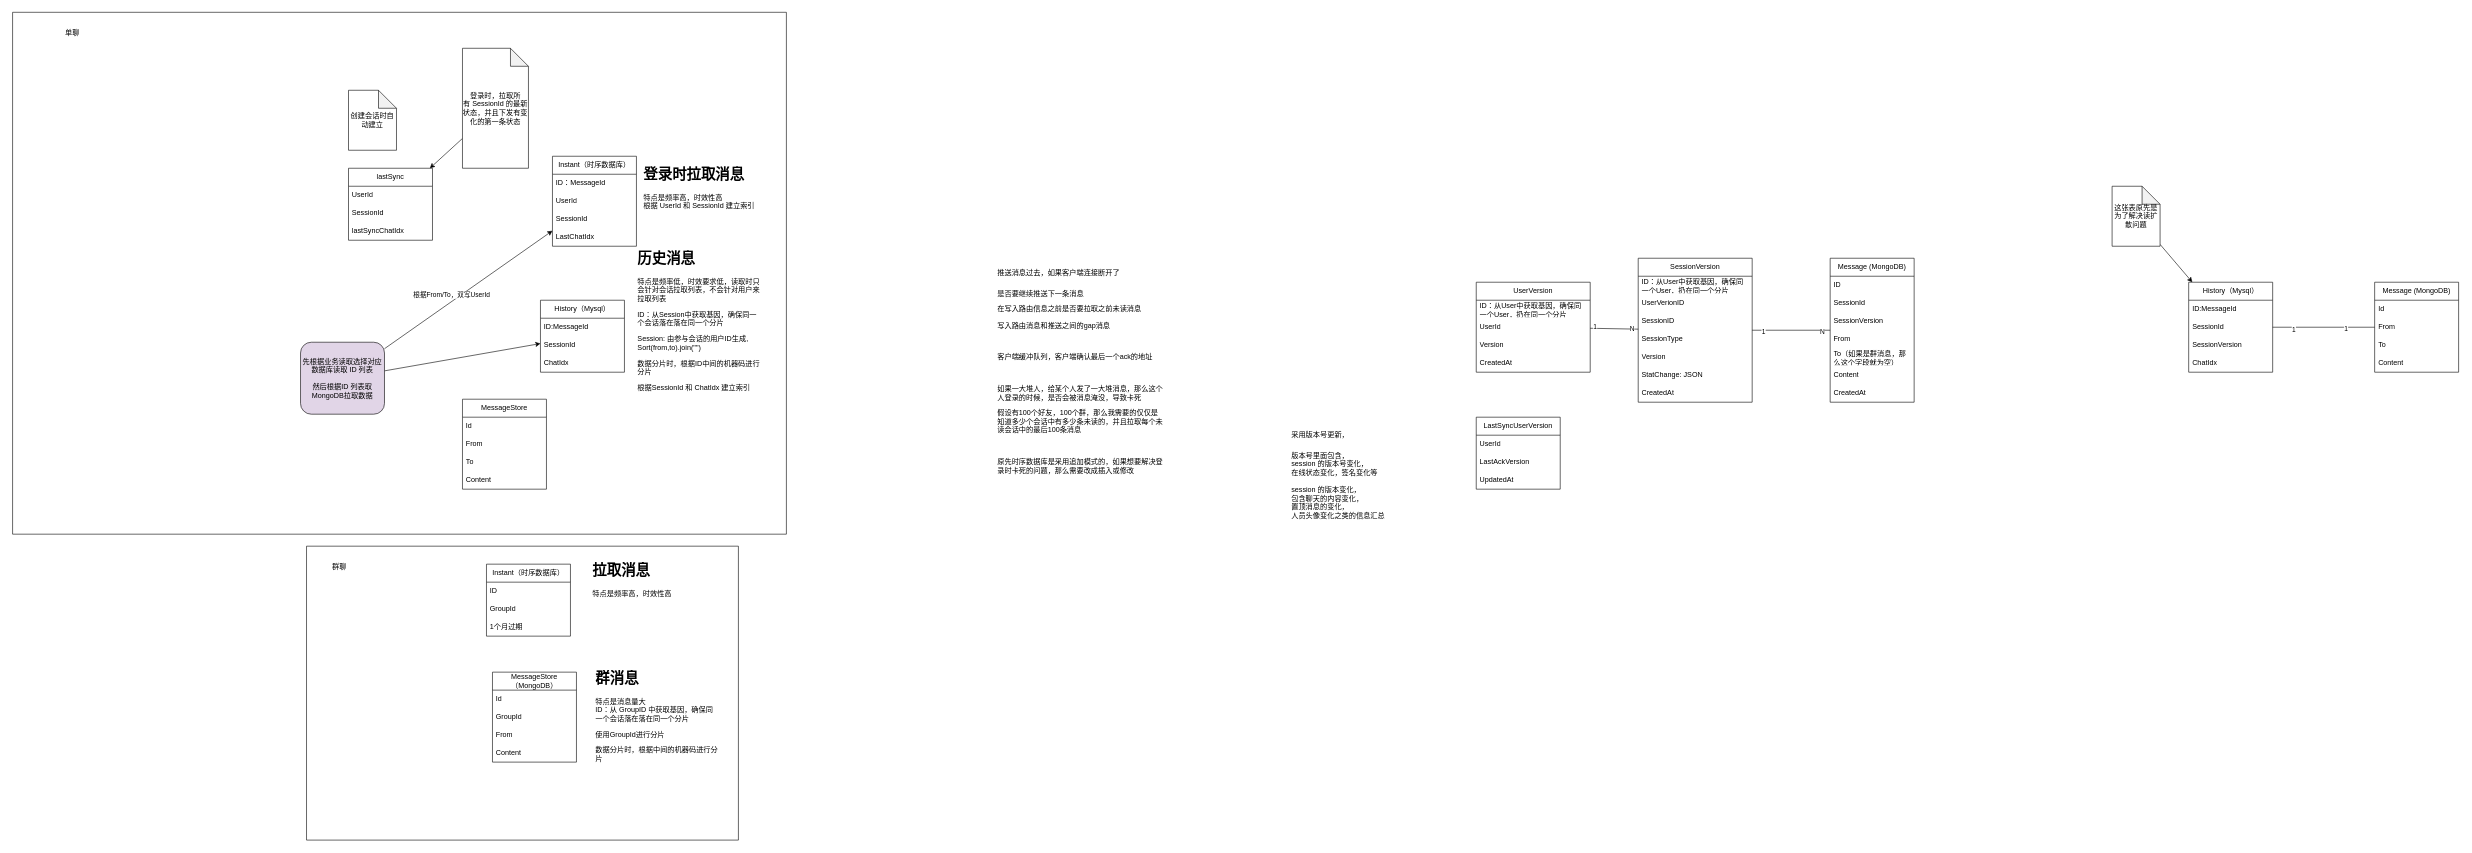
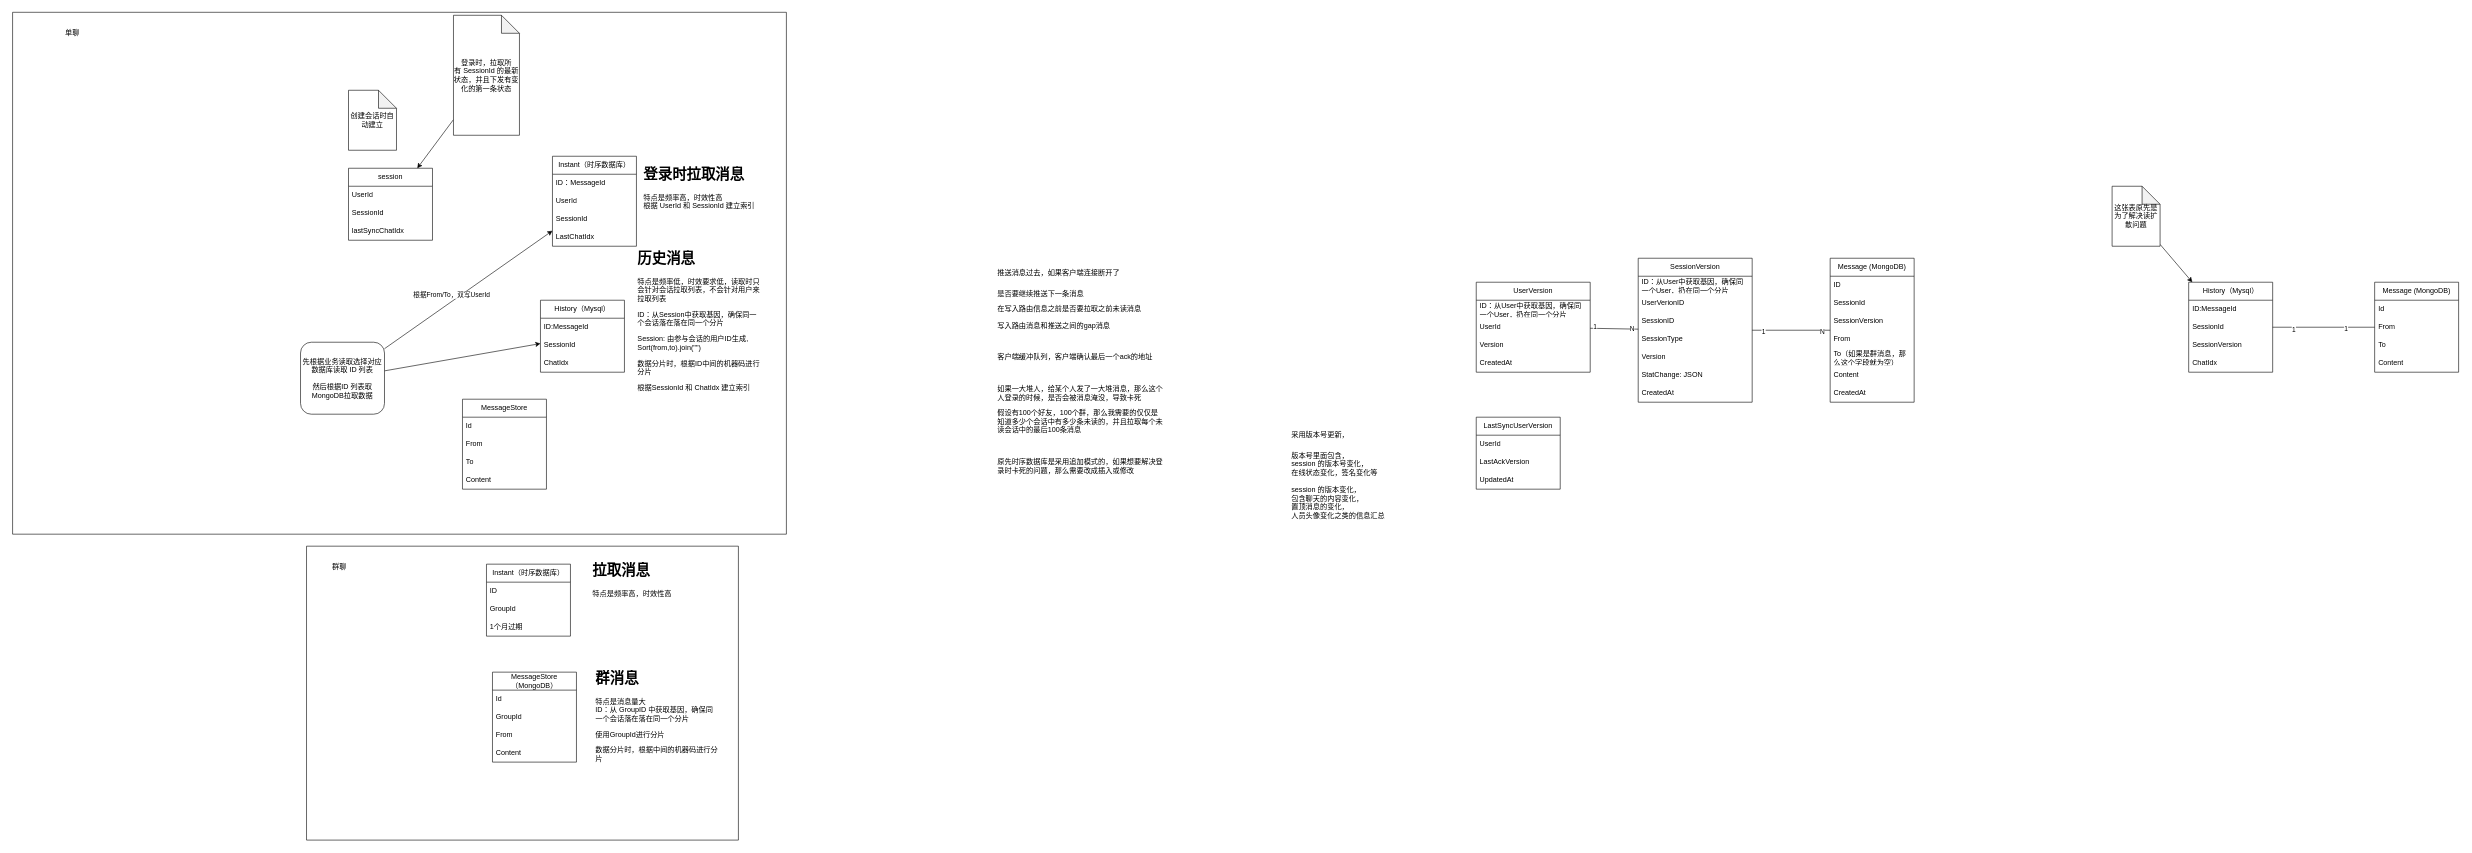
(495, 108) -> (486, 75)
(390, 177) -> (390, 177)
(342, 378) -> (342, 378)
